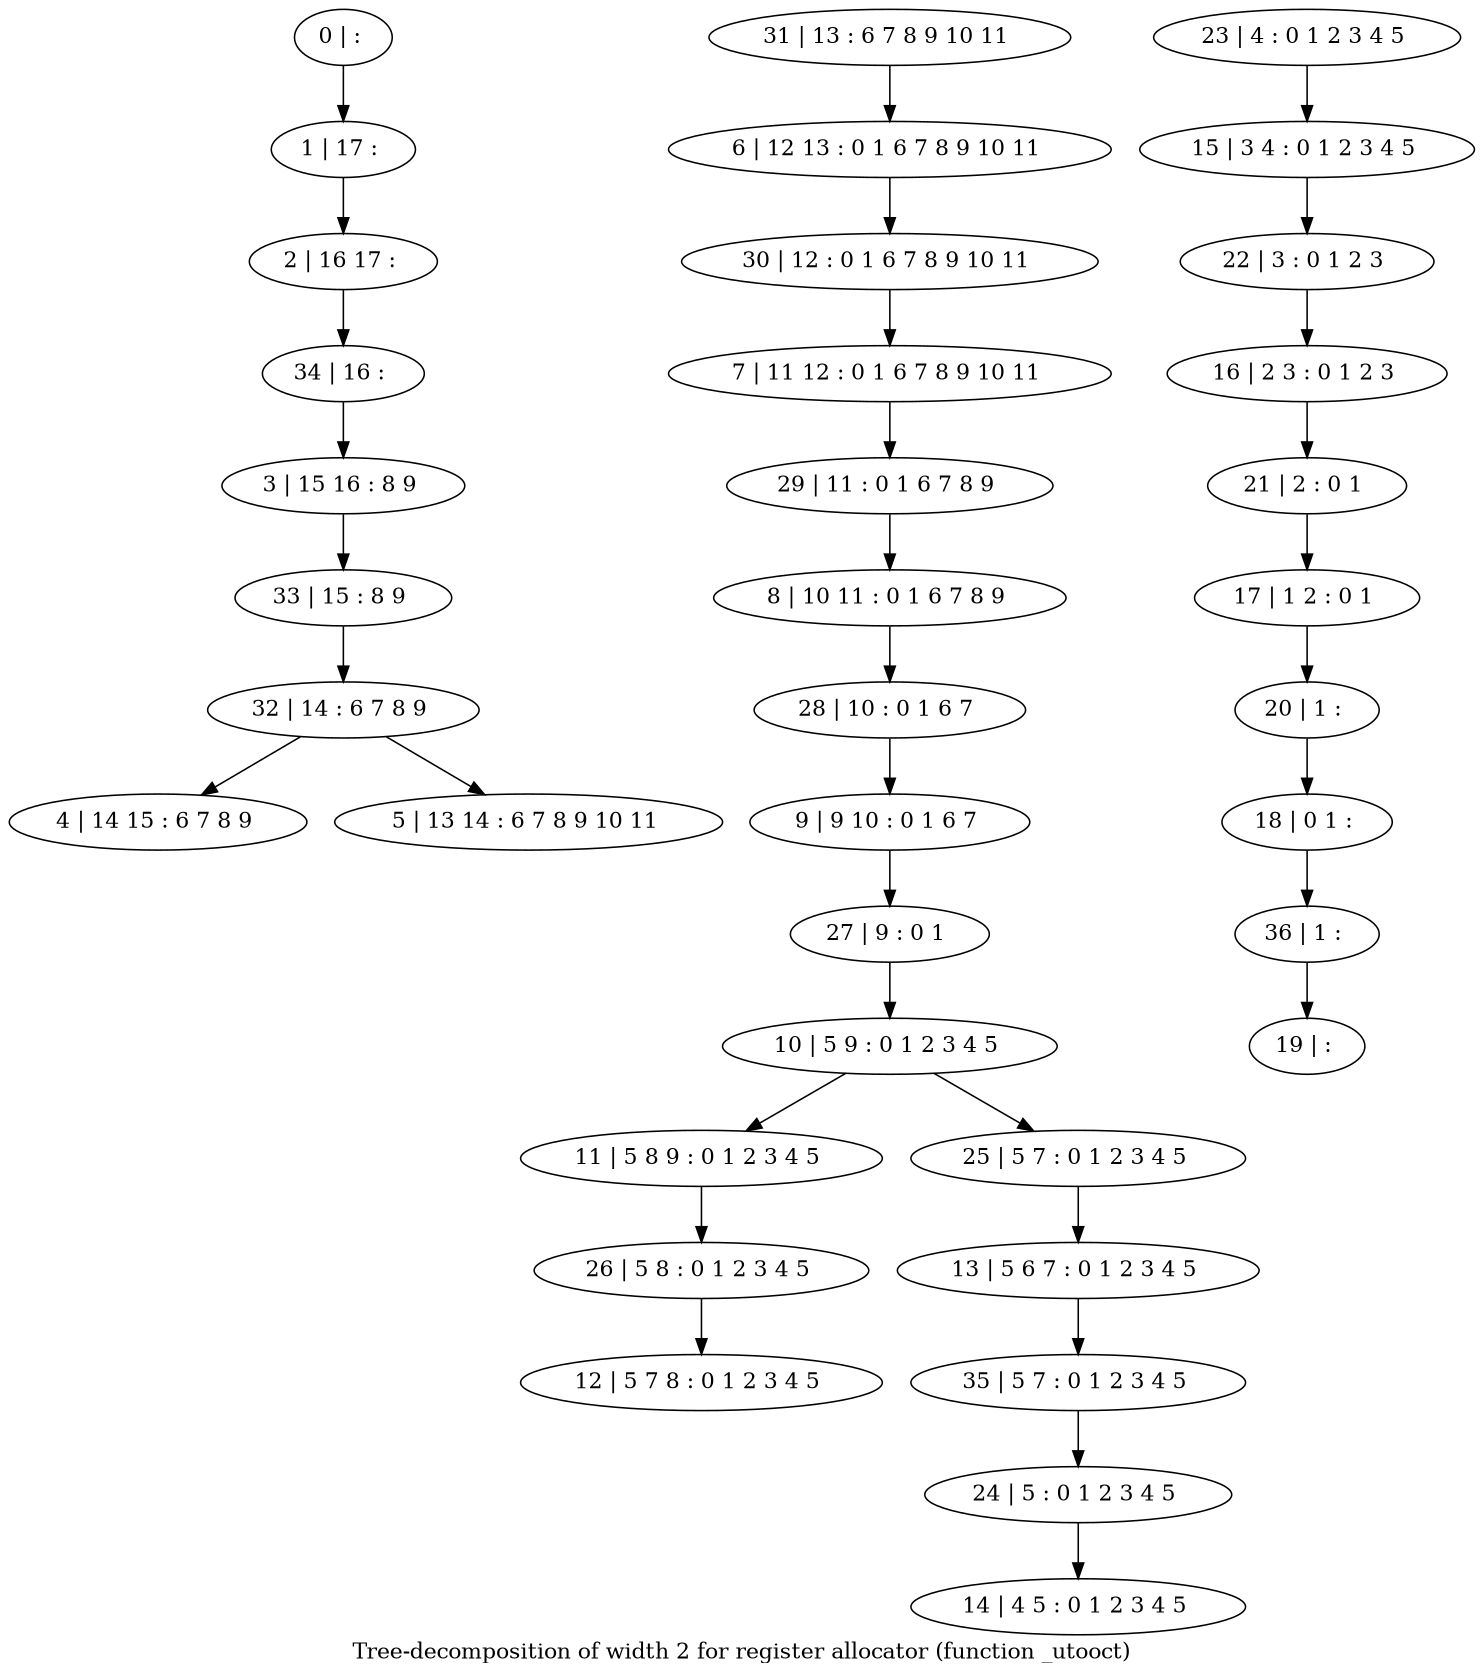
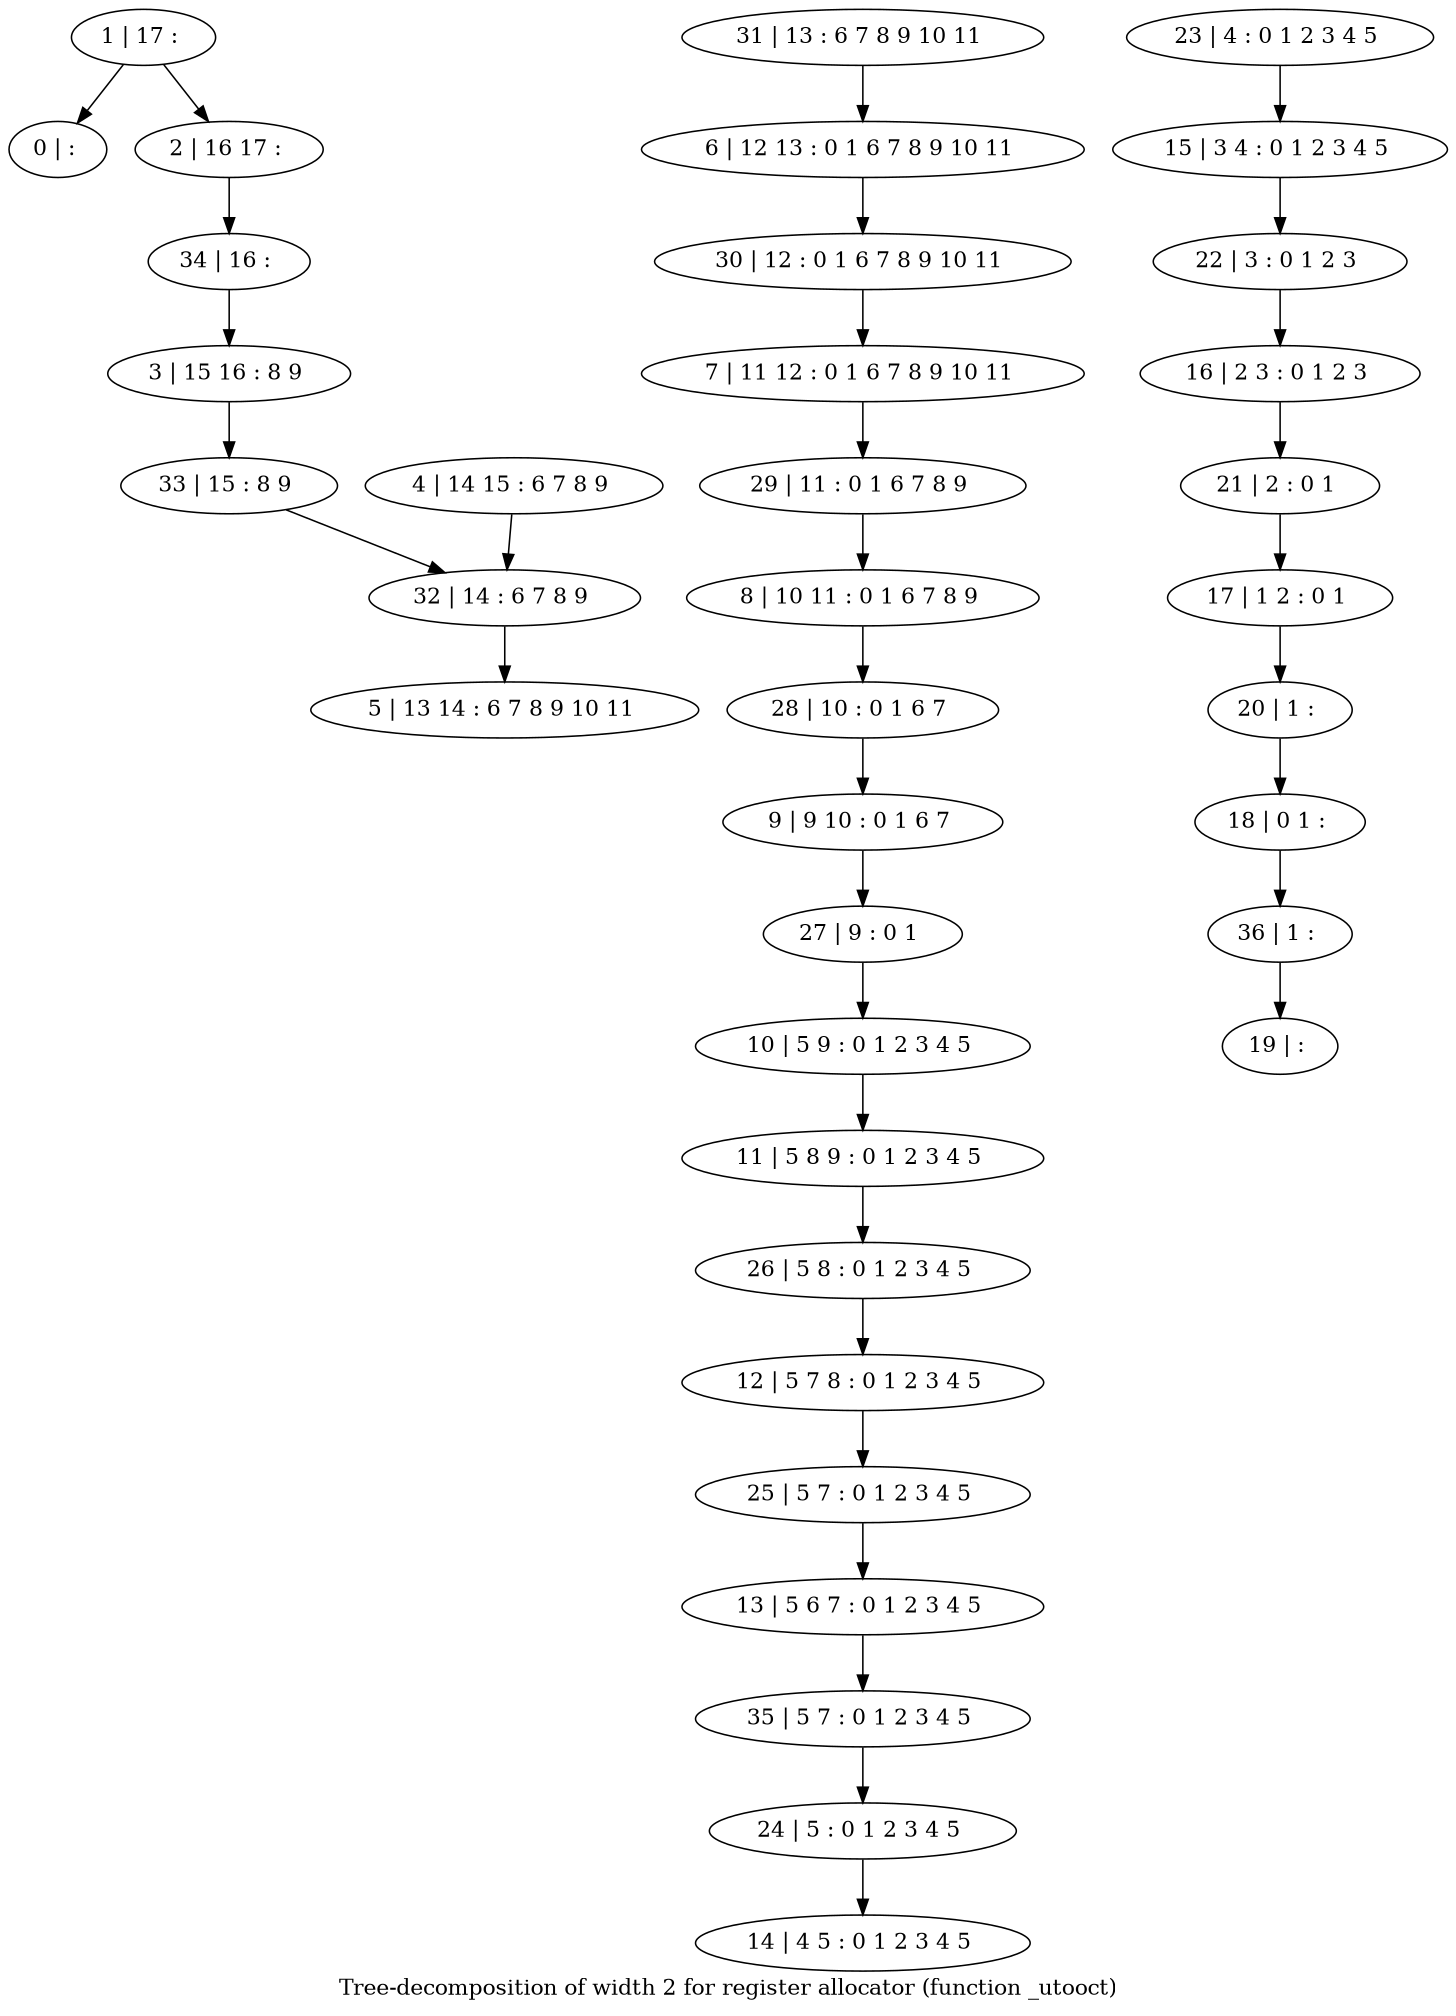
(343, 86) -> (105, 88)
(258, 762) -> (510, 534)
(977, 1098) -> (863, 1431)
